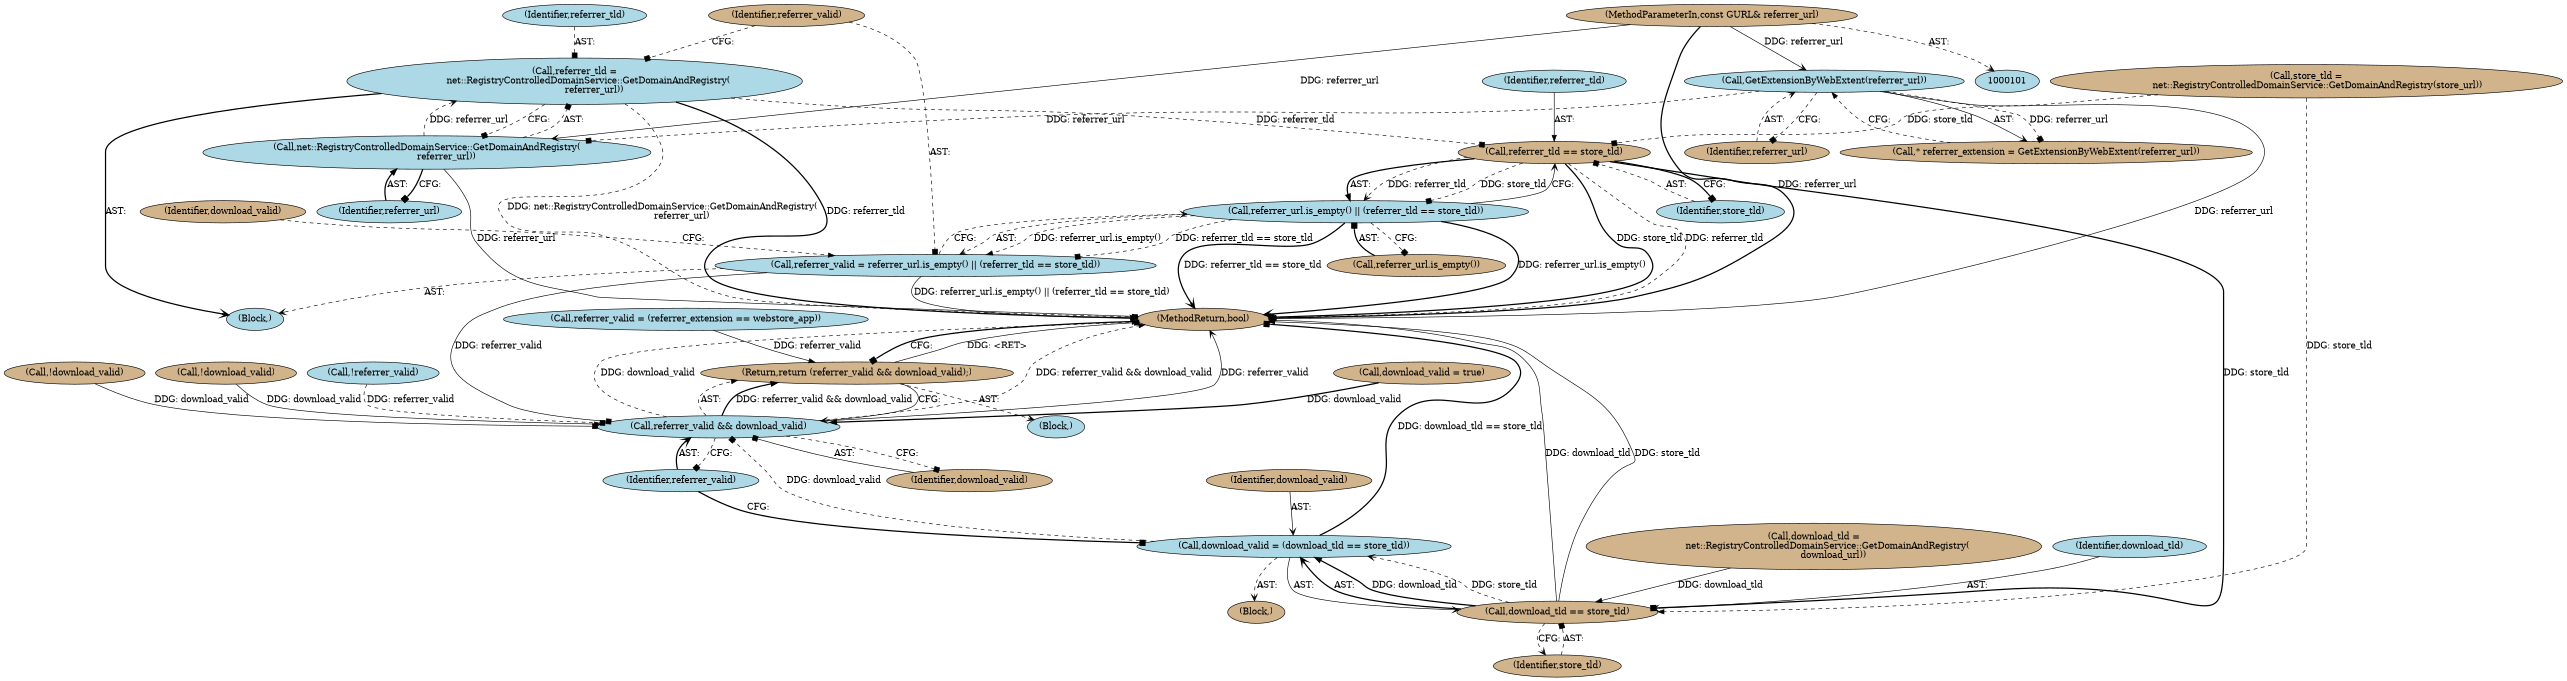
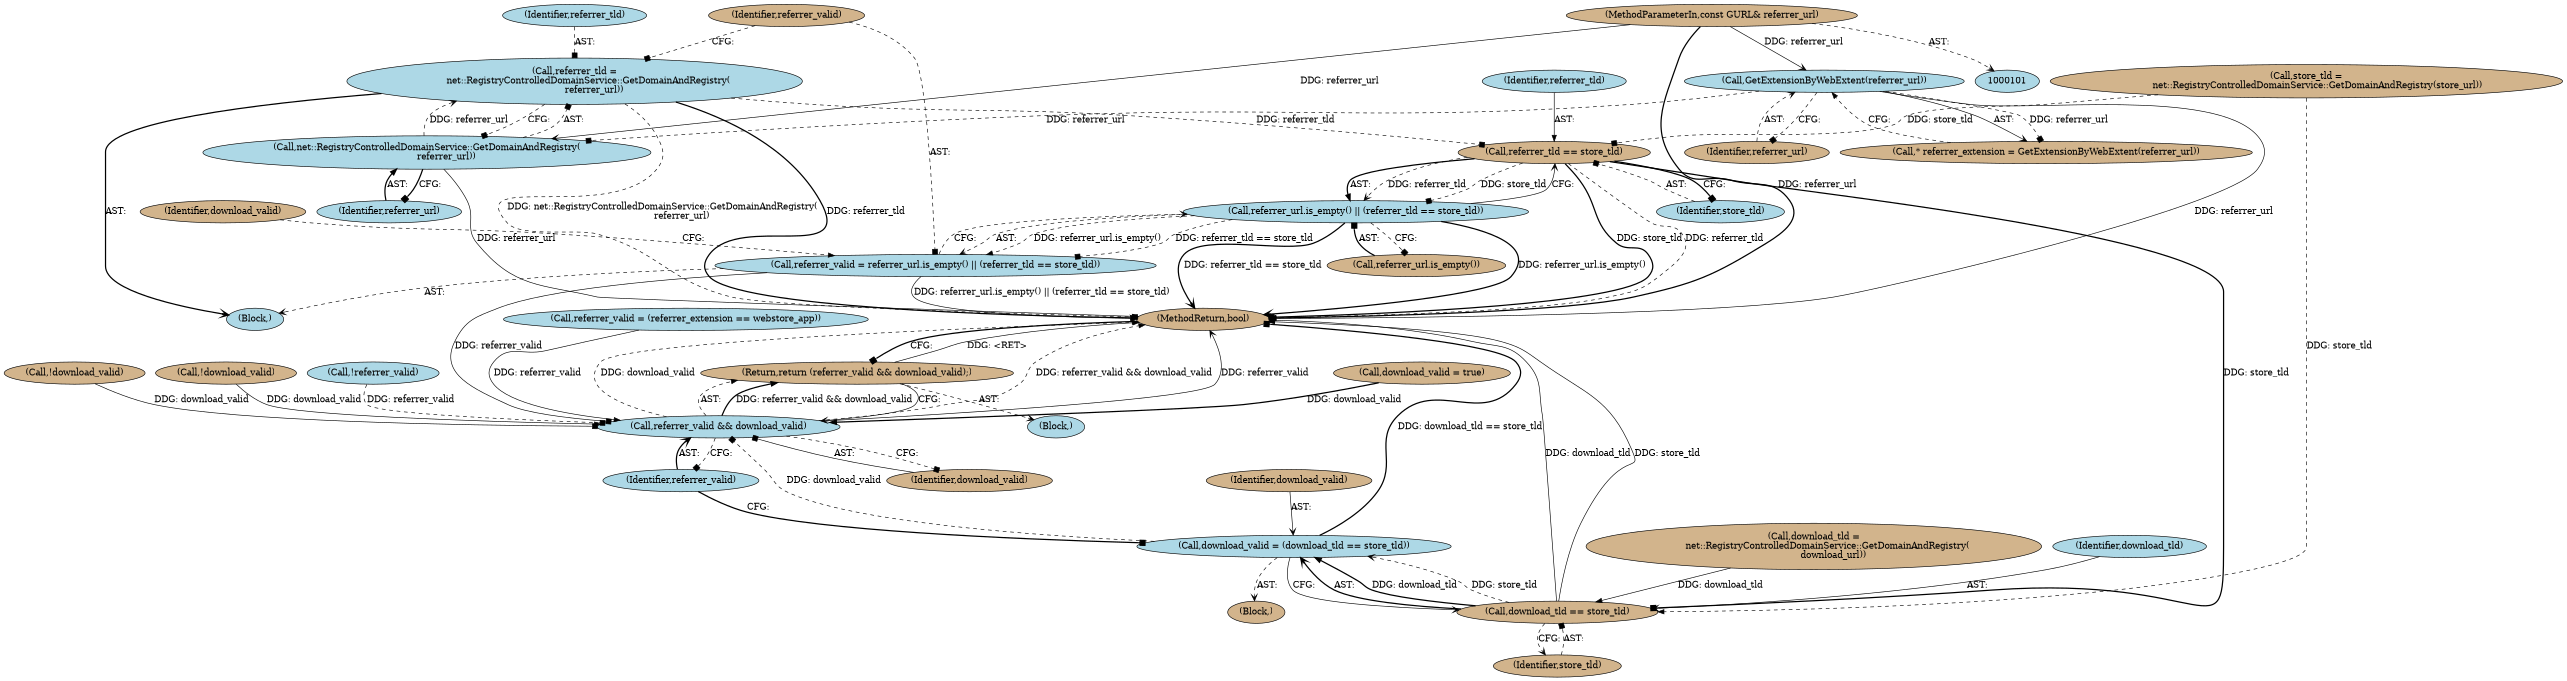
(1012, 334) -> (1012, 334)
(761, 347) -> (493, 362)
(1305, 585) -> (1305, 585)
